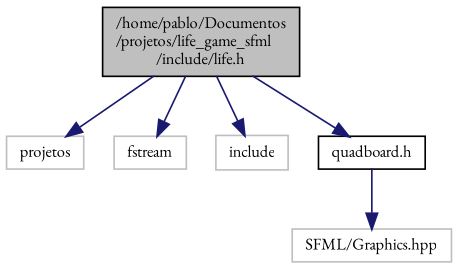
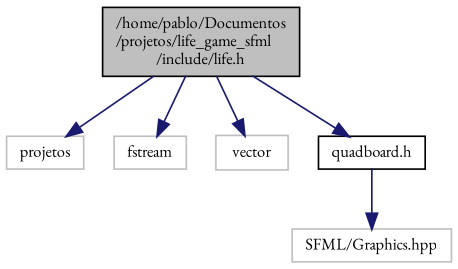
(252, 153) -> (252, 153)
